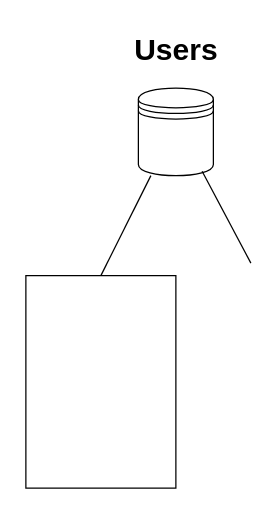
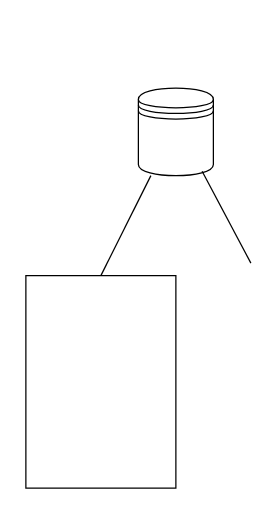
(176, 51) -> none
